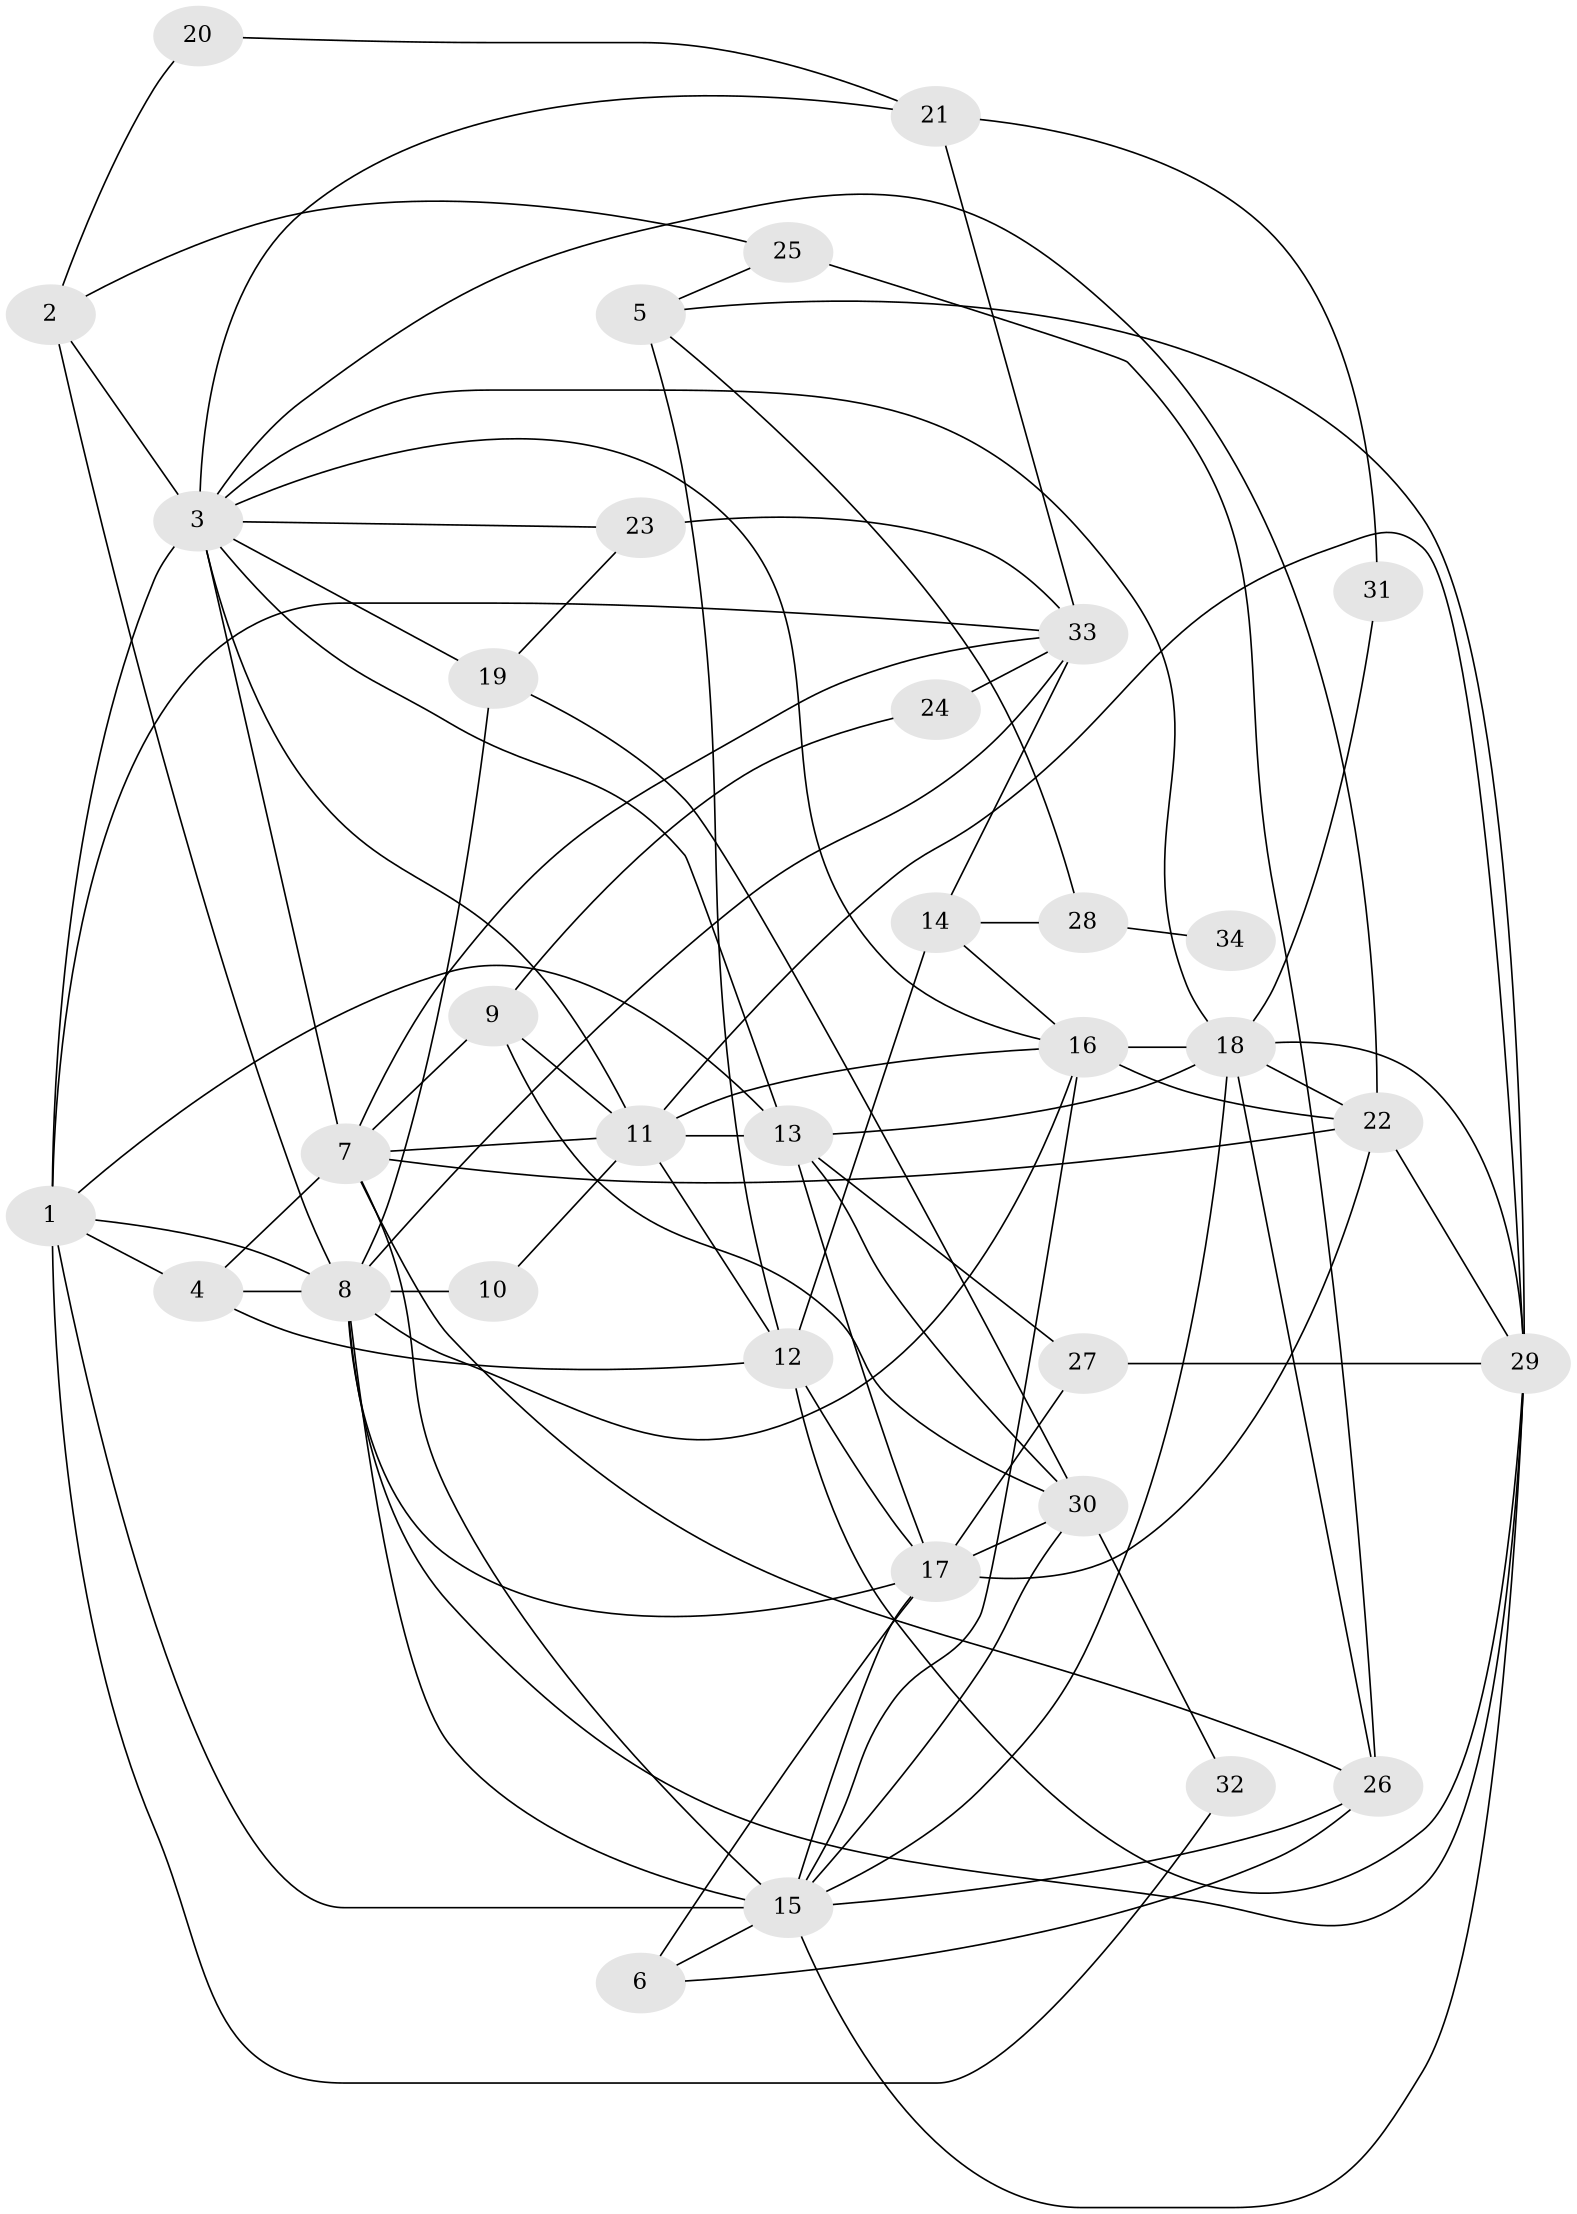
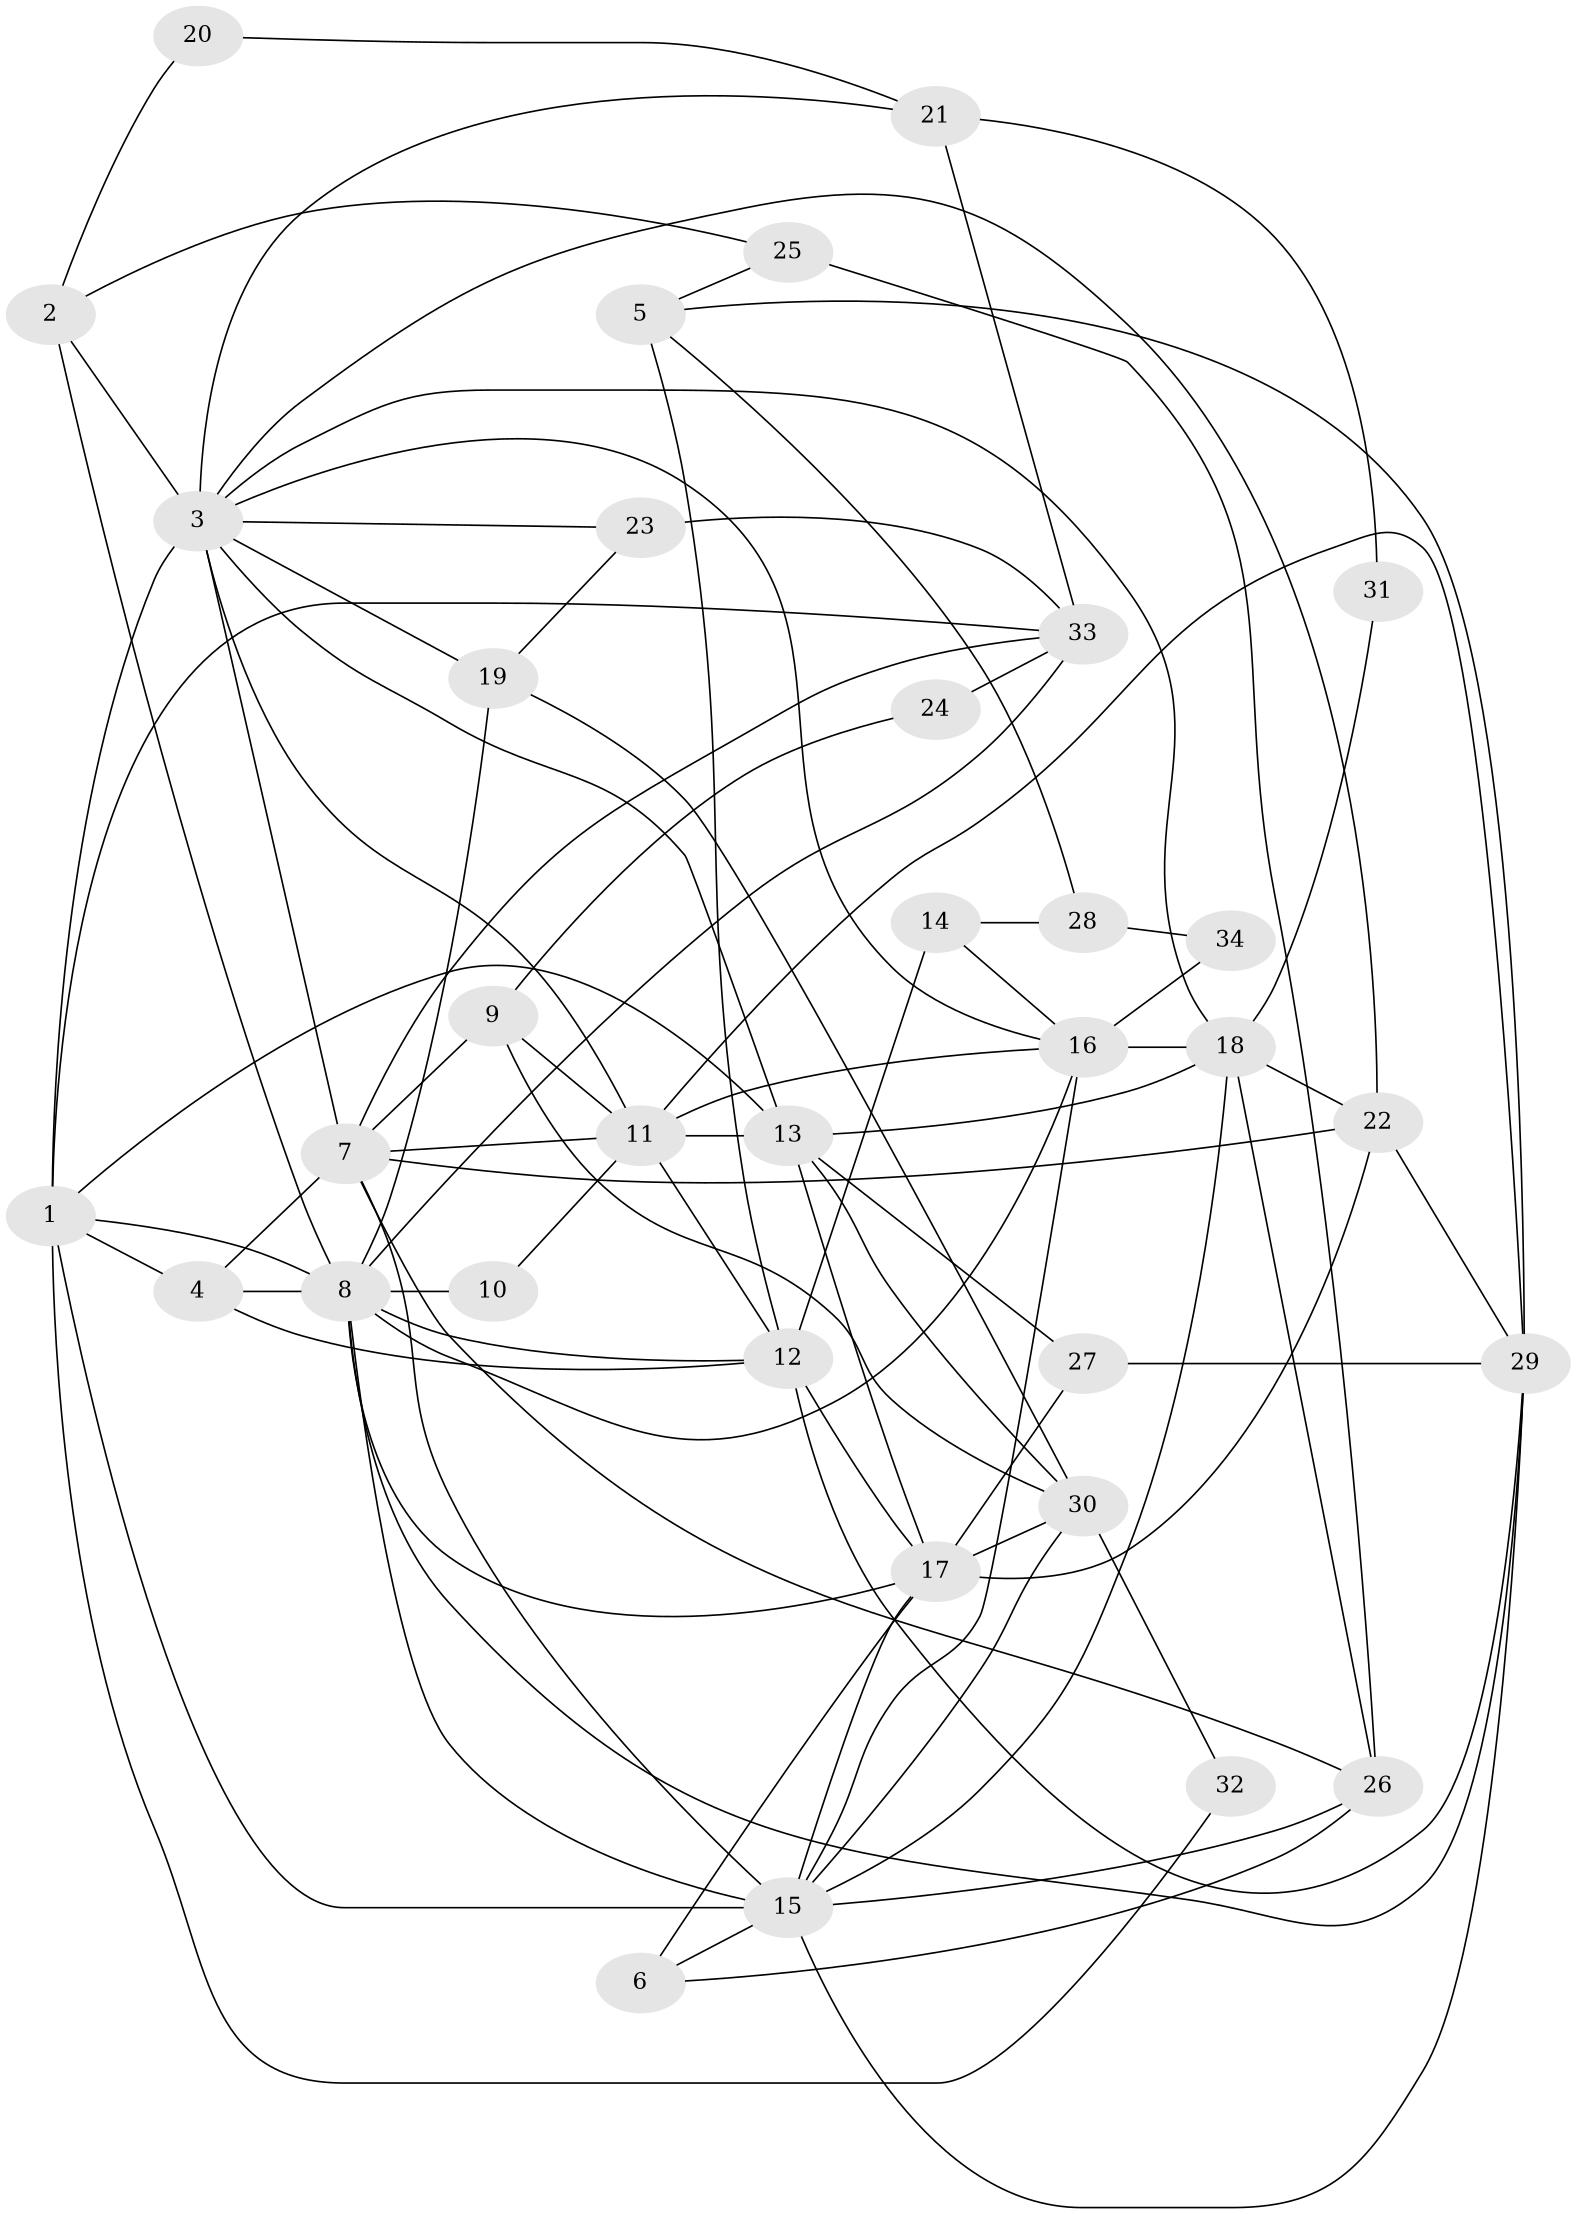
(1009, 779) -> none
(1213, 1099) -> (1157, 994)
(1463, 1126) -> none
none -> (559, 1354)
